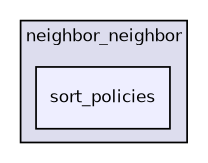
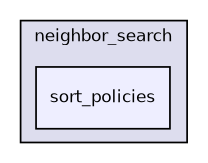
(104, 37) -> (104, 37)
